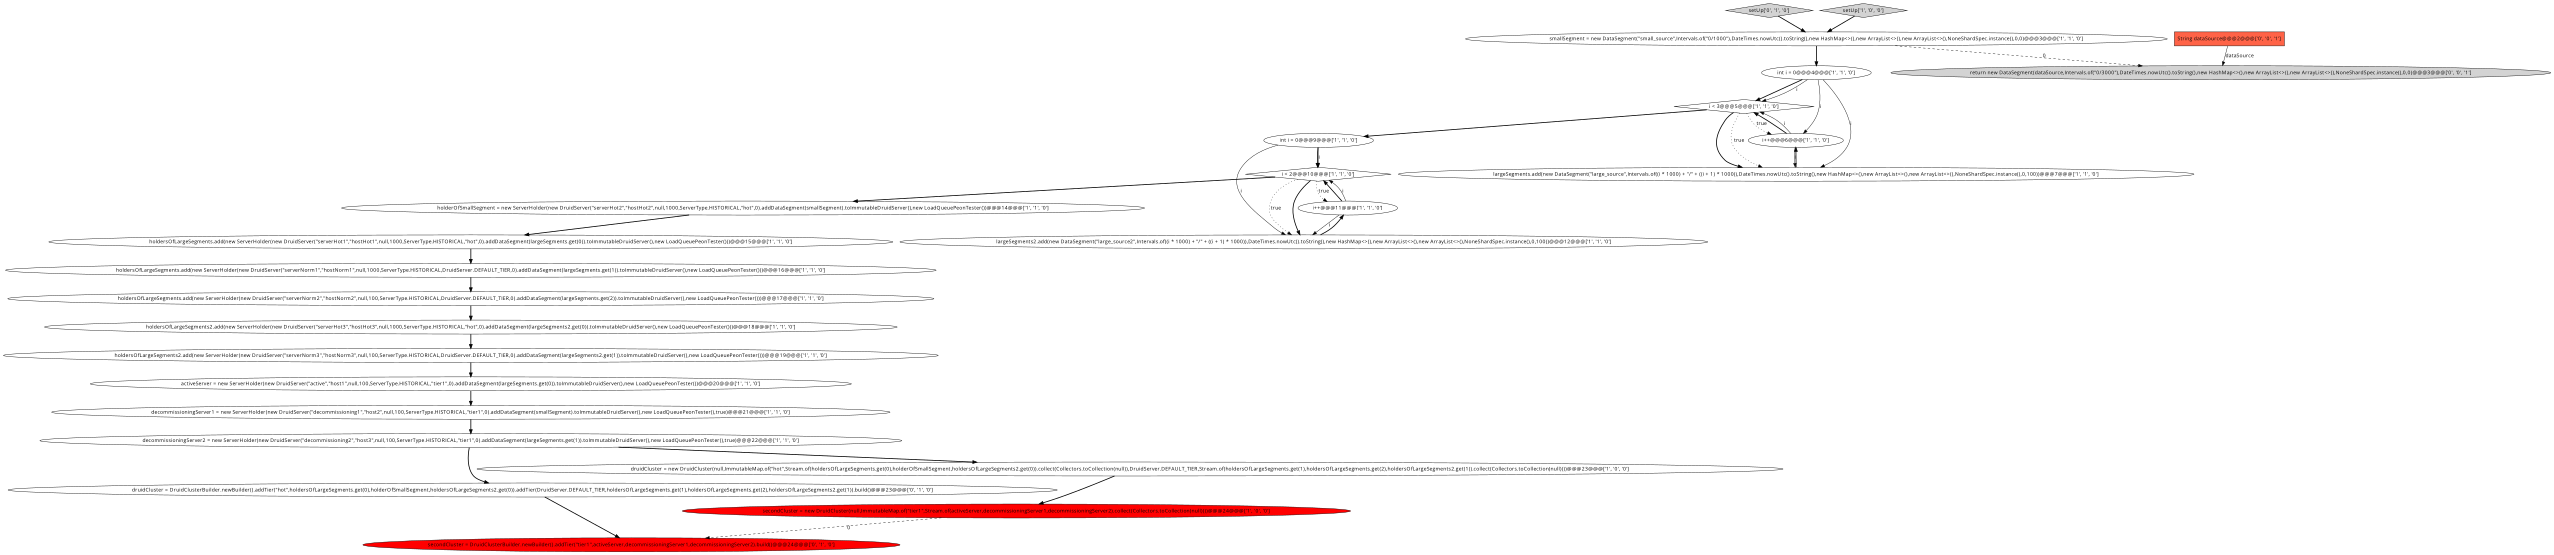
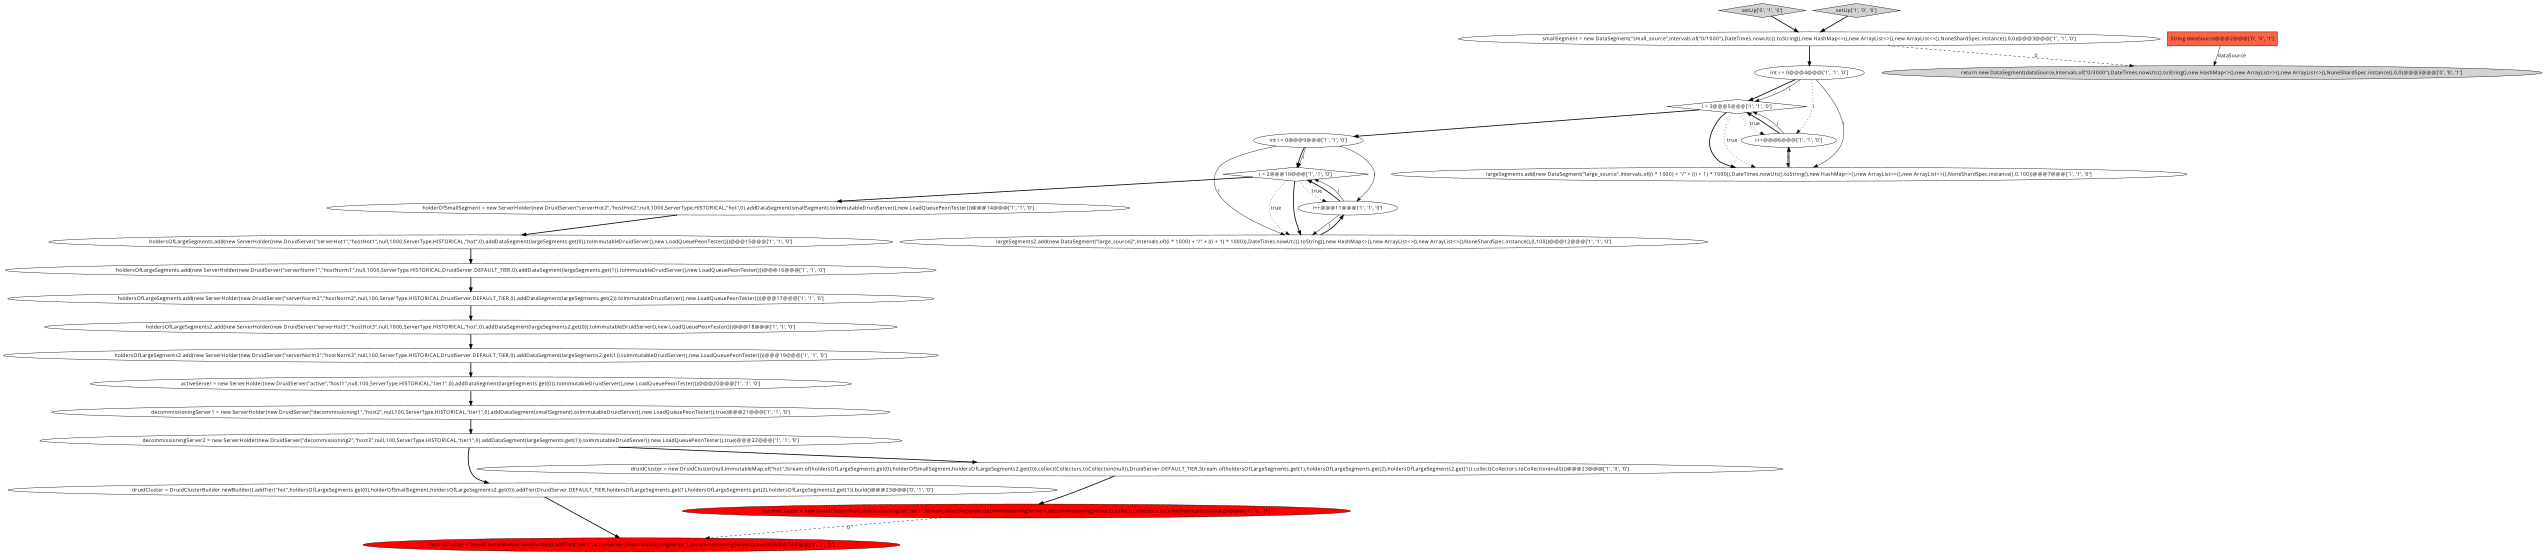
(1819, 107) -> (1812, 107)
none -> (1372, 166)
